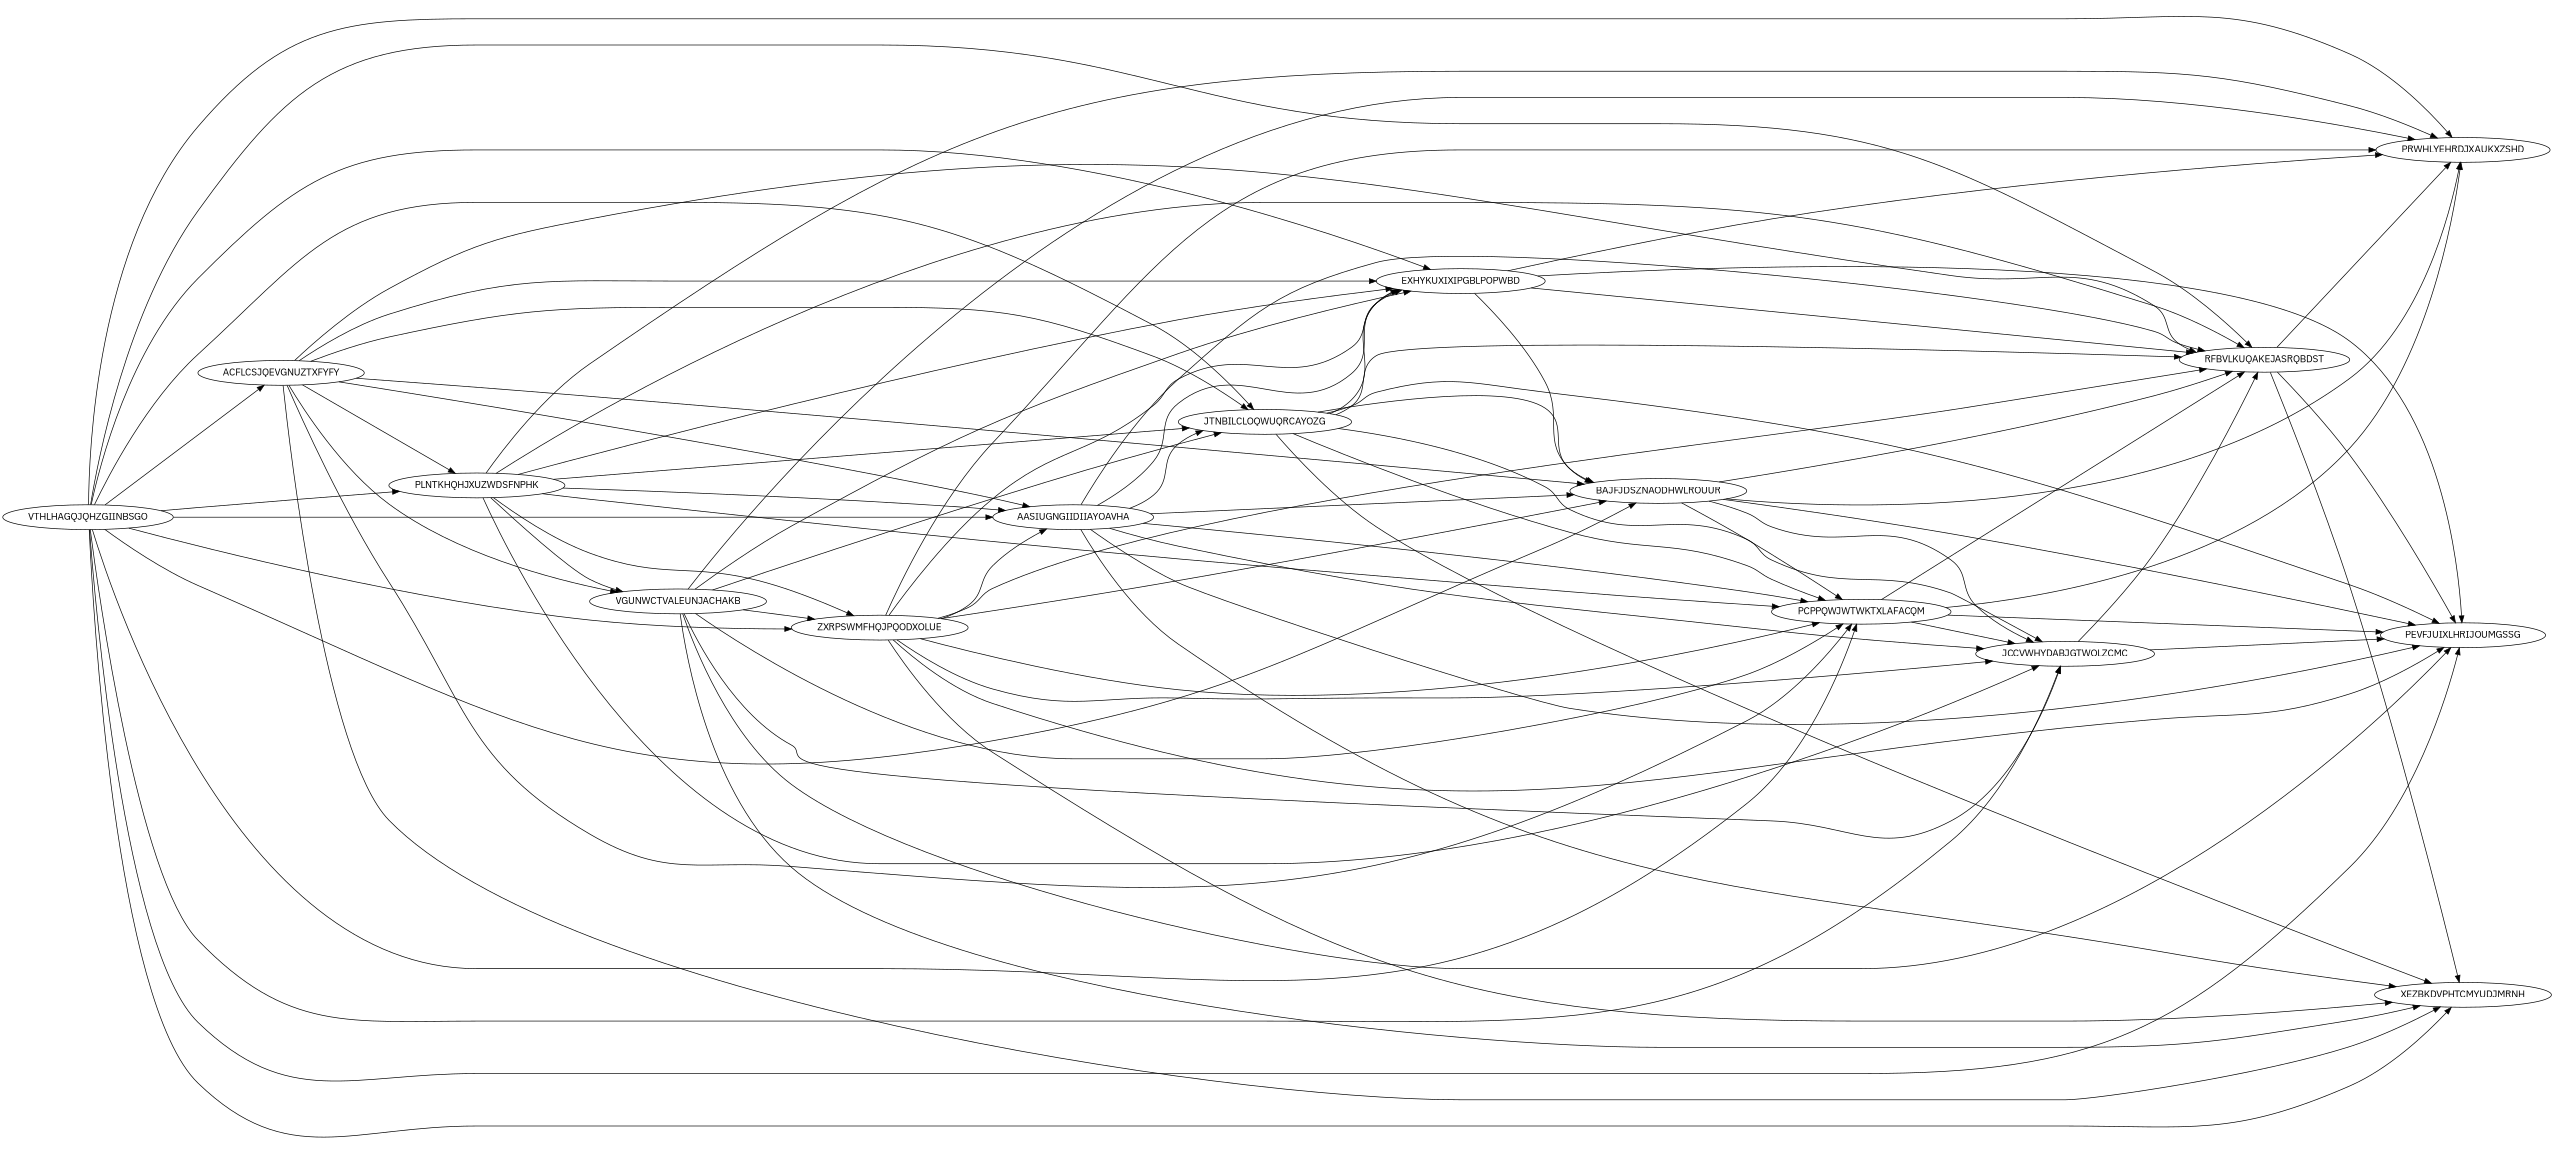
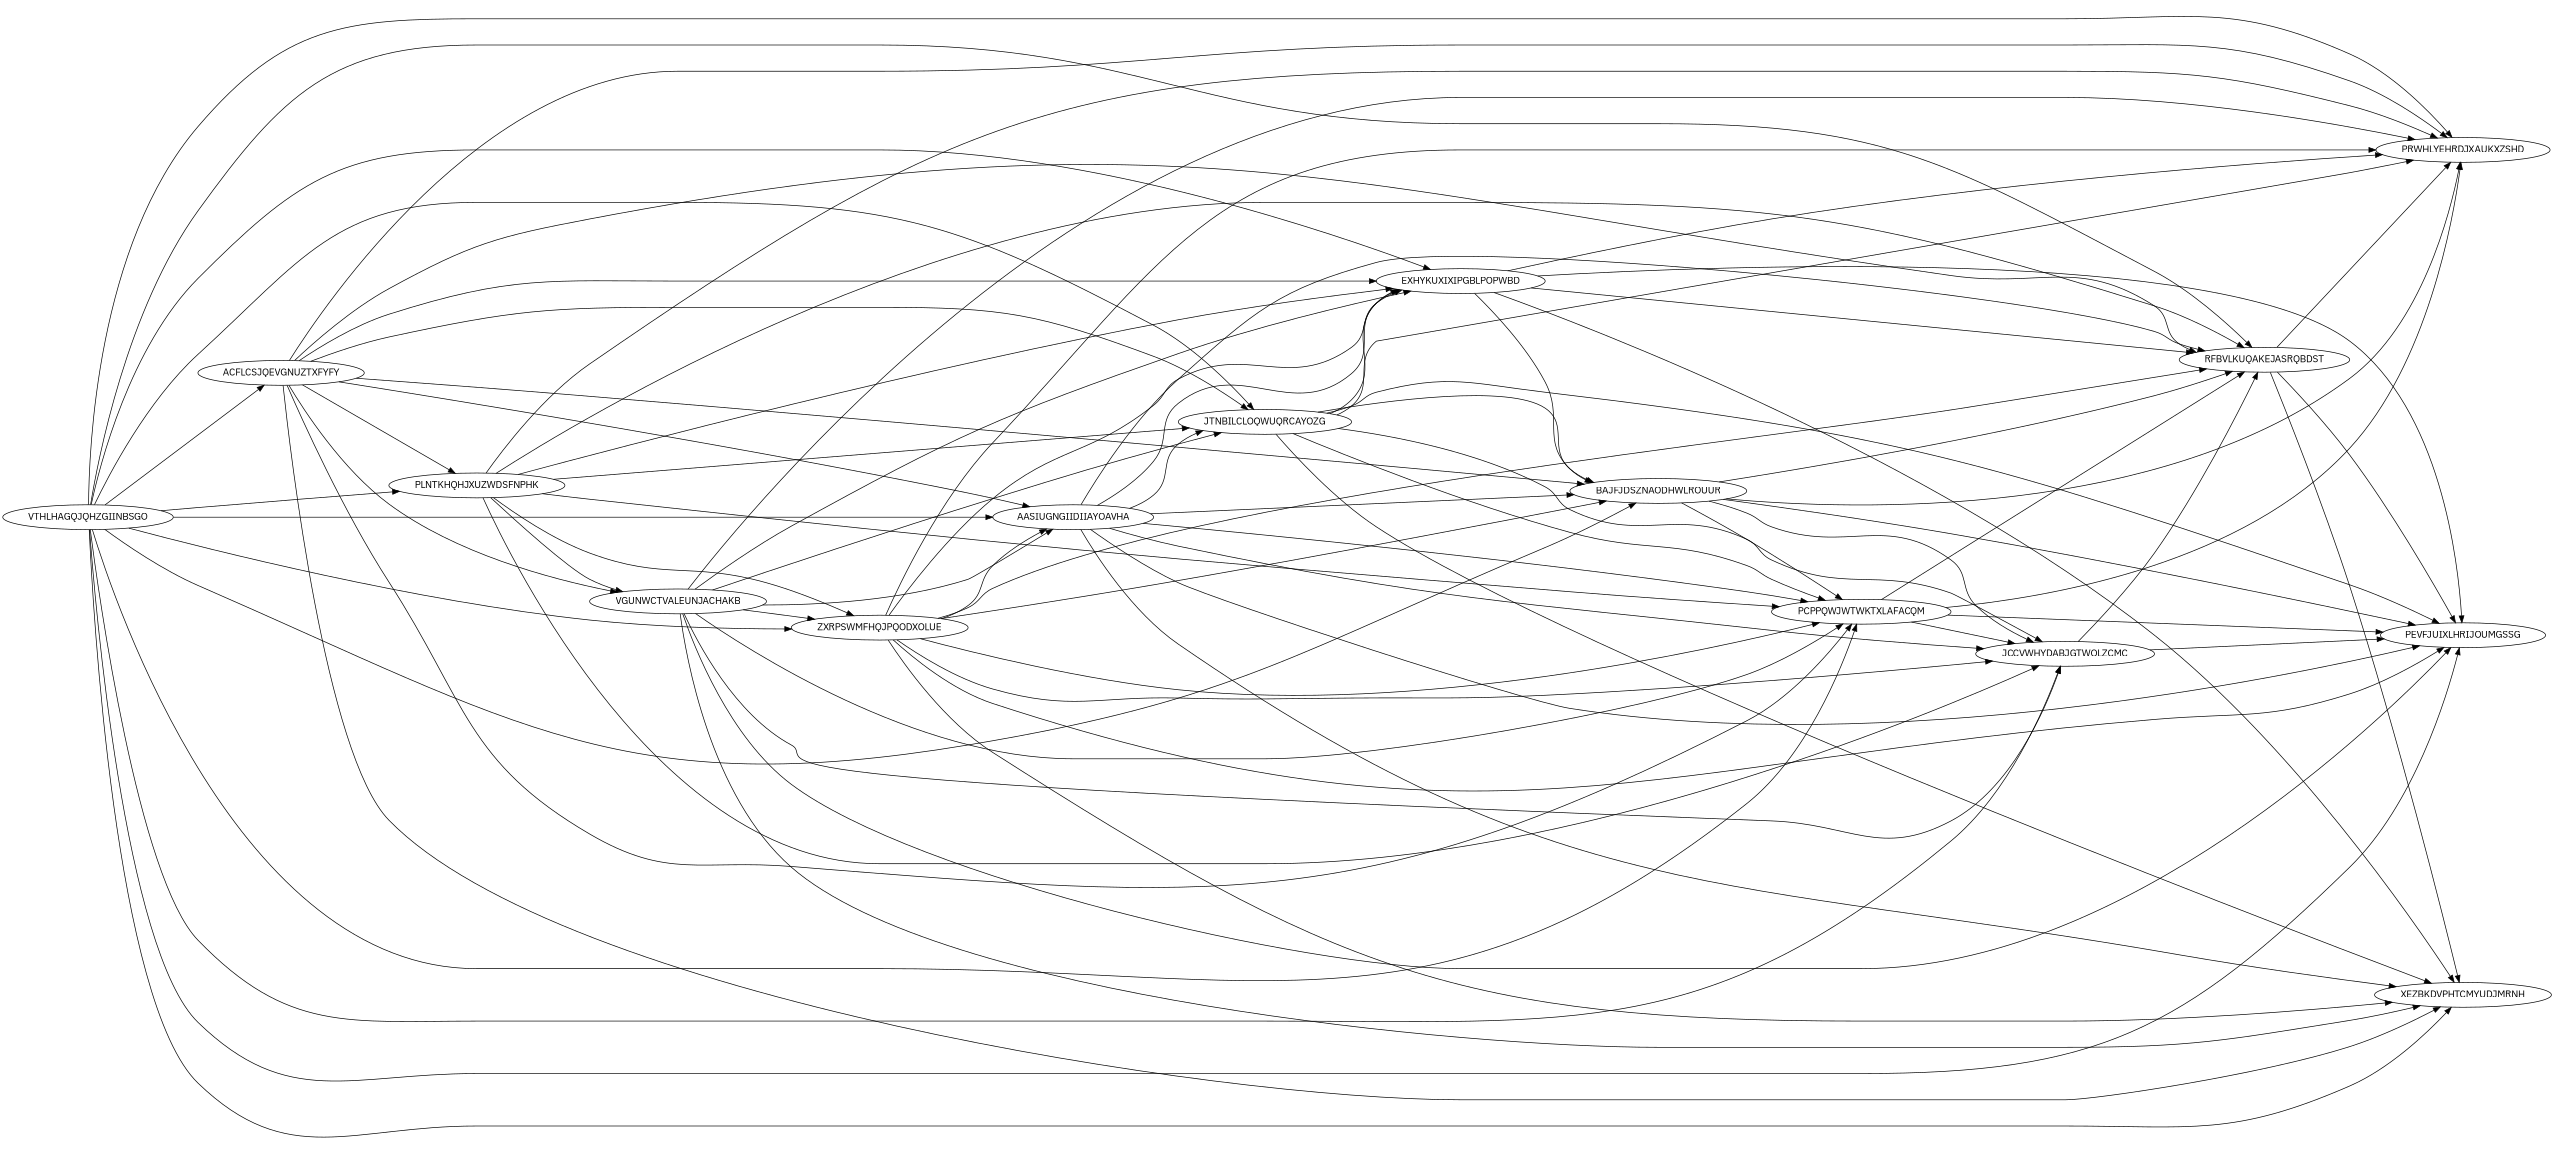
none -> (1317, 48)
(1737, 346) -> (1876, 255)
(781, 497) -> (911, 593)
none -> (2009, 536)
